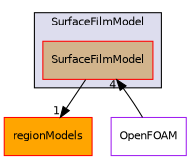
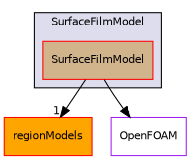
(133, 103) -> (114, 95)
